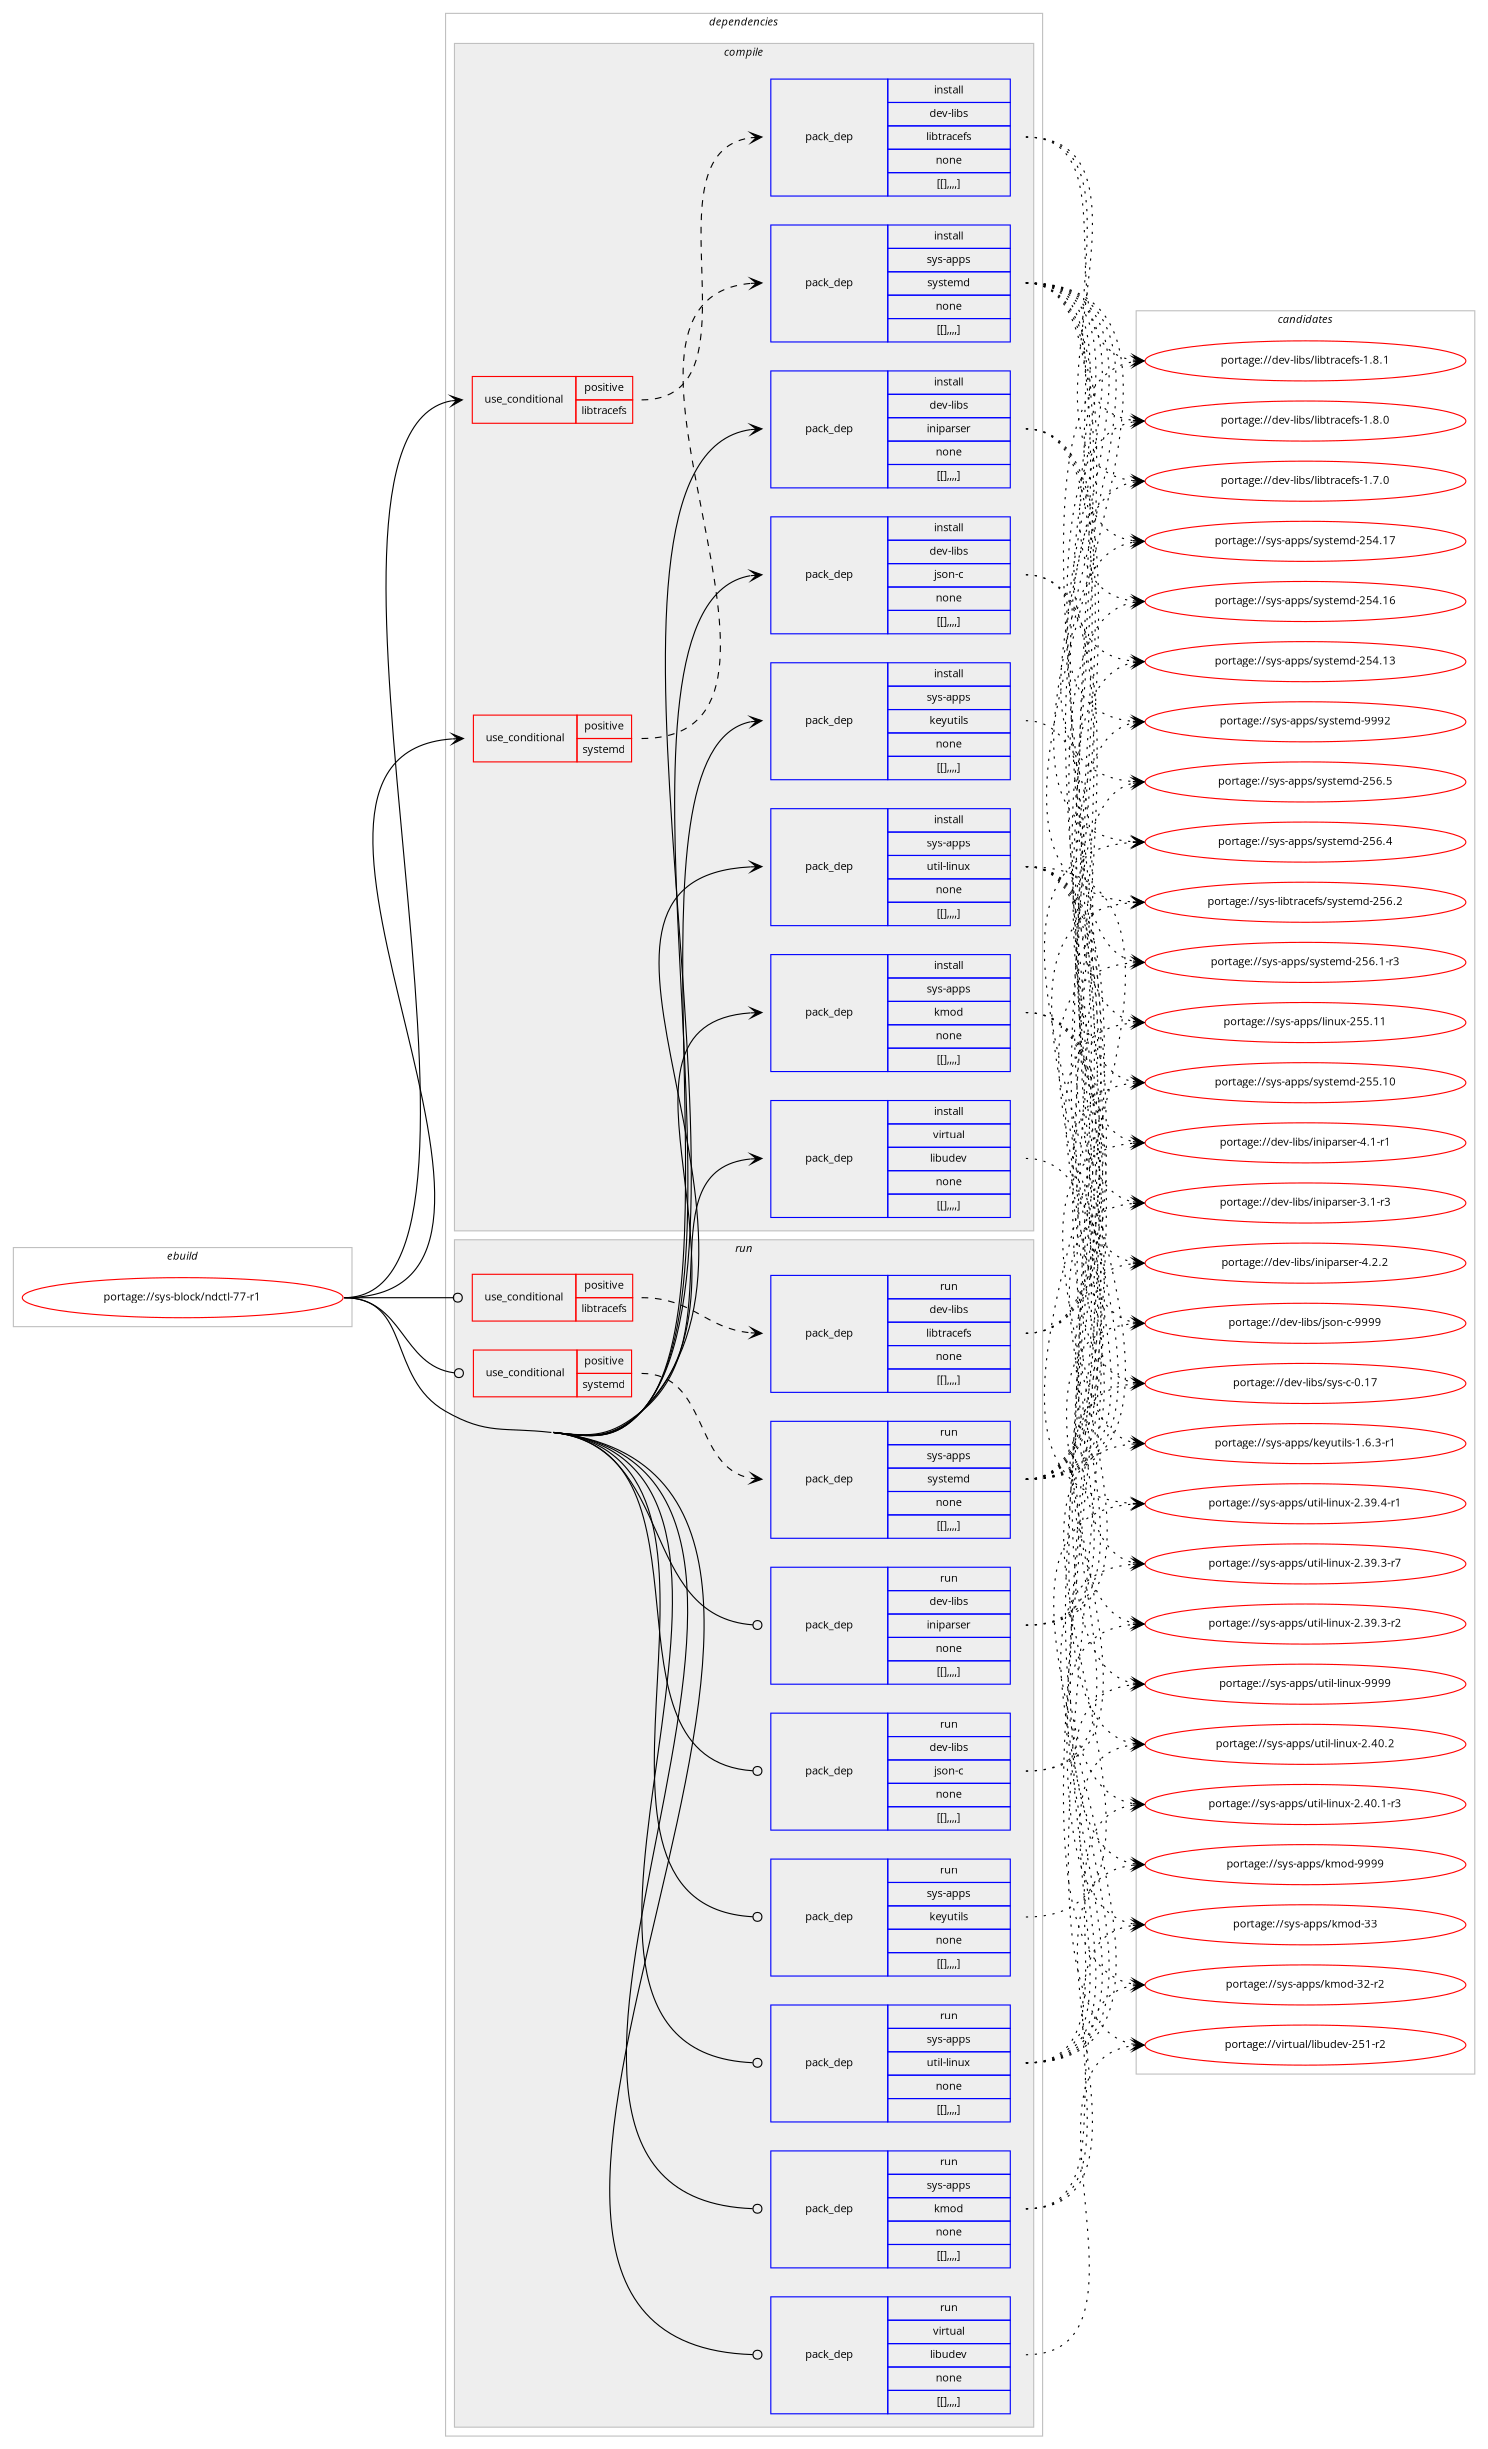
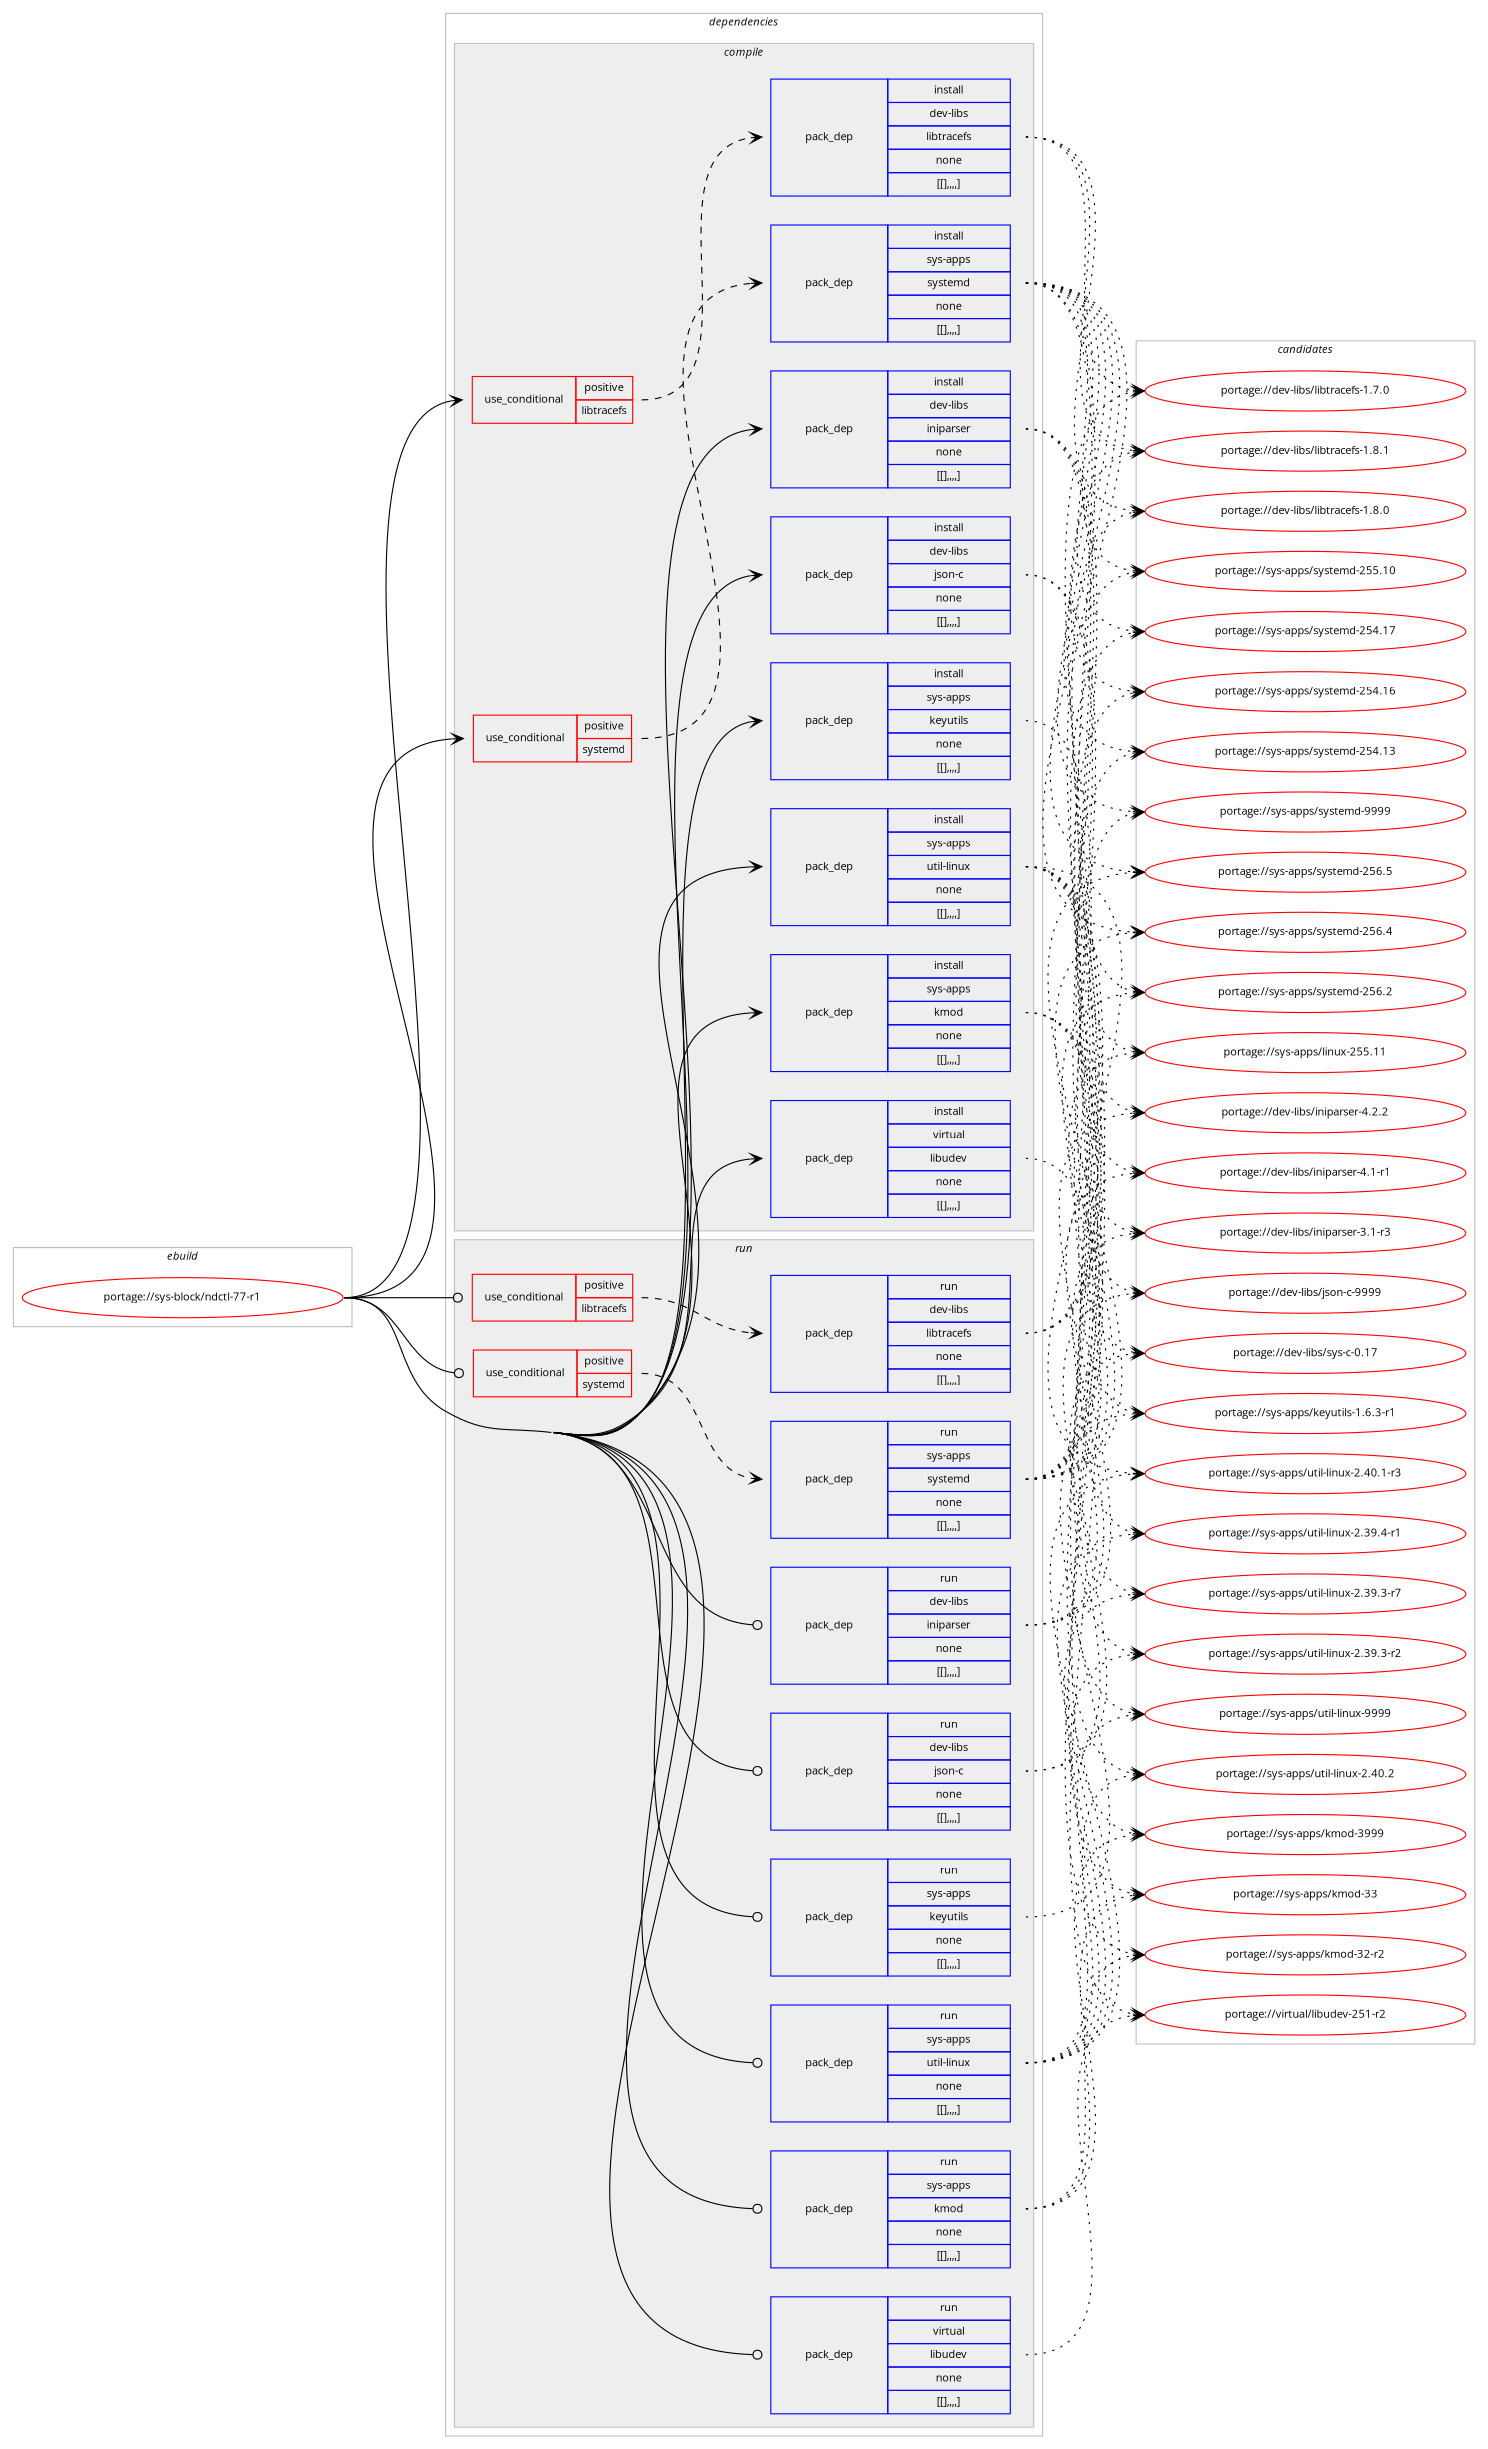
(1305, 722) -> (1305, 812)
(1305, 902) -> (1305, 992)
(1305, 962) -> none
(1305, 1865) -> (1305, 1835)
